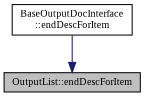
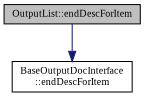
(72, 49) -> (72, 38)
